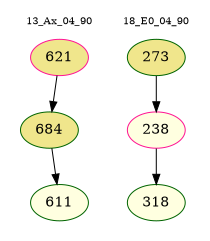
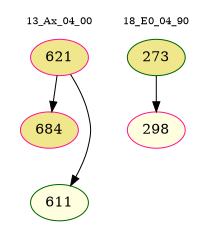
(59, 22) -> (59, 22)
(49, 130) -> (49, 130)
(156, 130) -> (156, 130)
(54, 161) -> (90, 125)
(156, 203) -> none
